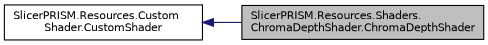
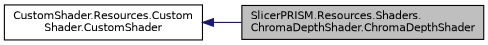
(103, 22) -> (103, 22)
